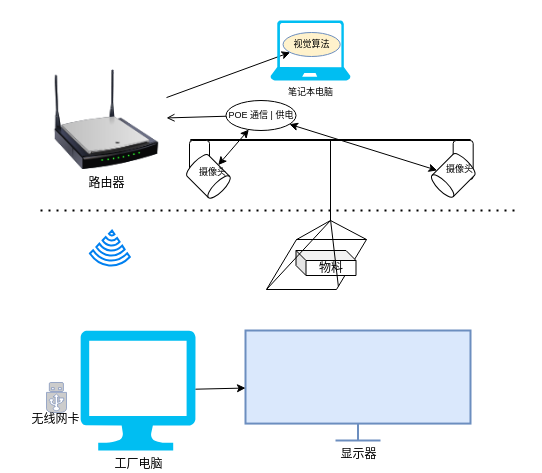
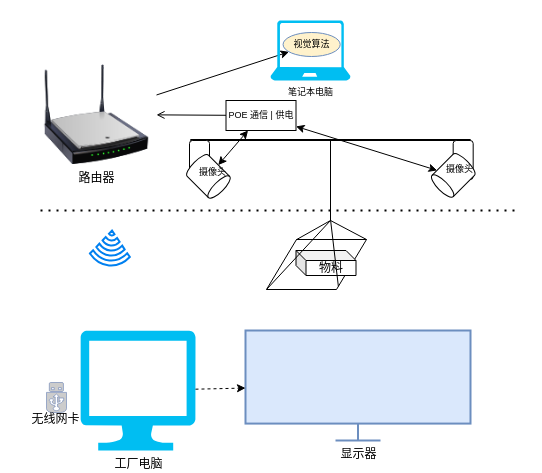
(261, 116) -> (261, 116)
(107, 120) -> (97, 115)
(217, 389) -> (217, 389)
